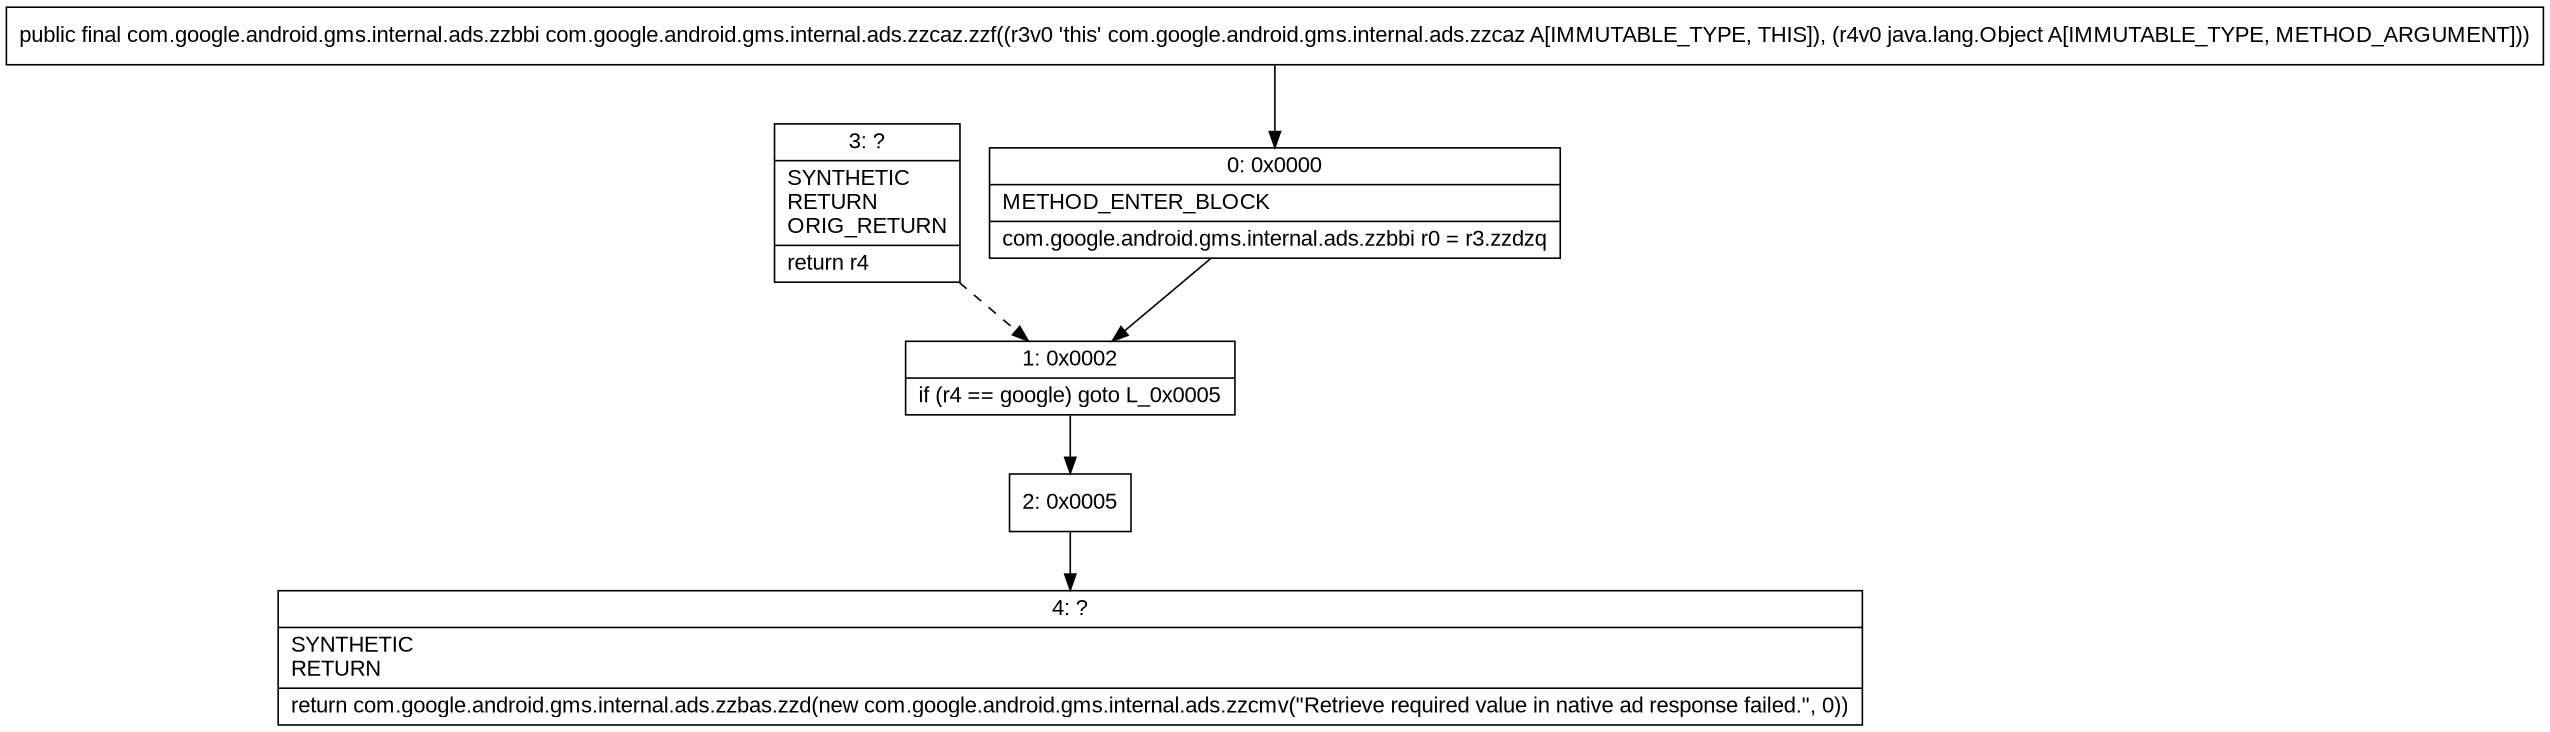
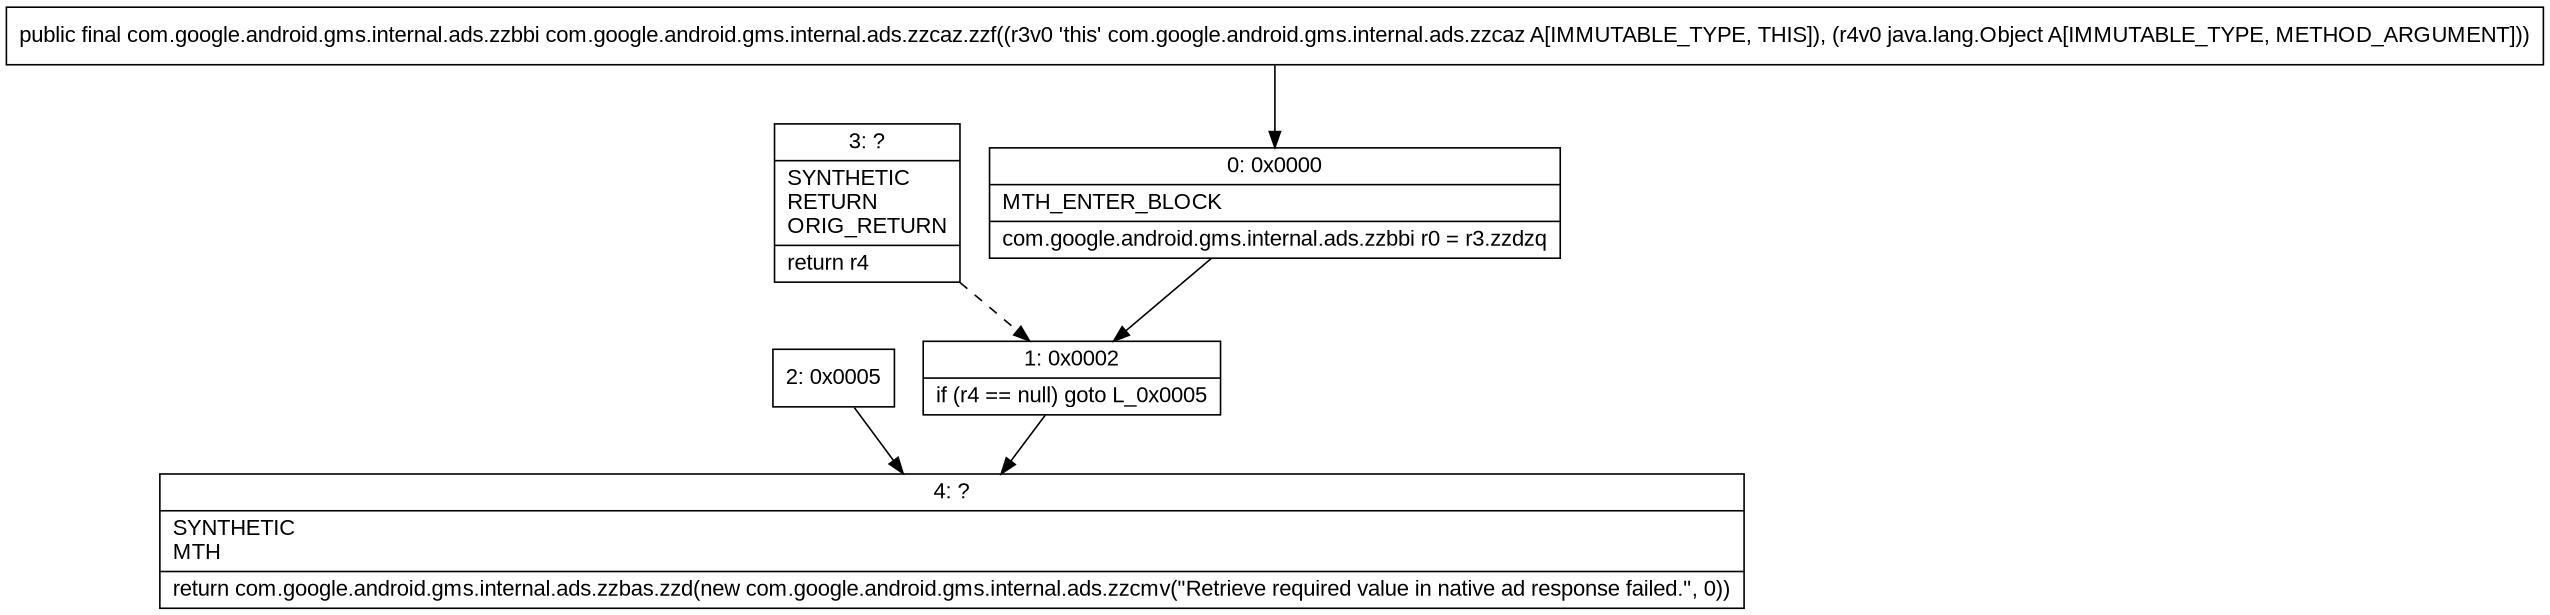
(1137, 202) -> (1113, 202)
(1070, 396) -> (1072, 396)
(1070, 436) -> (1028, 438)
(337, 669) -> (197, 552)
